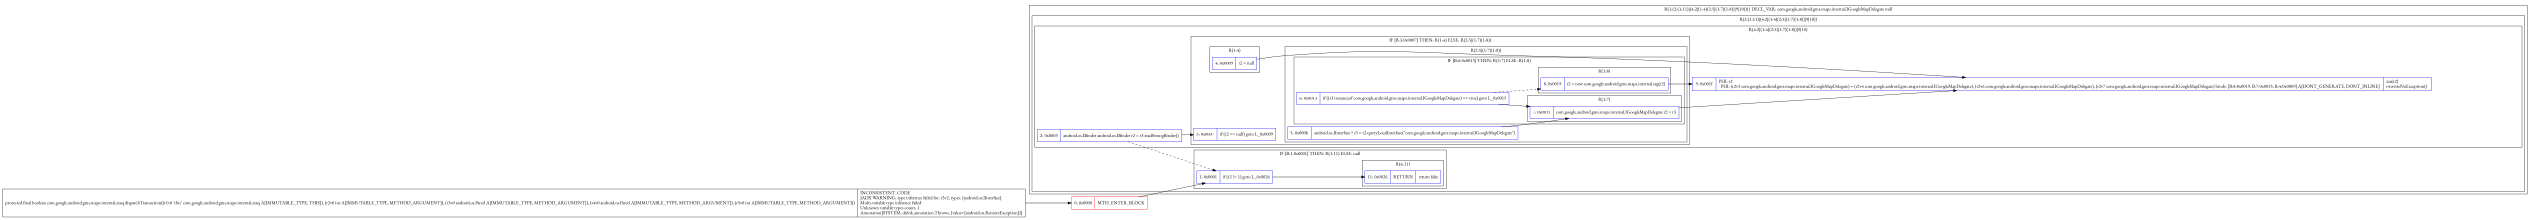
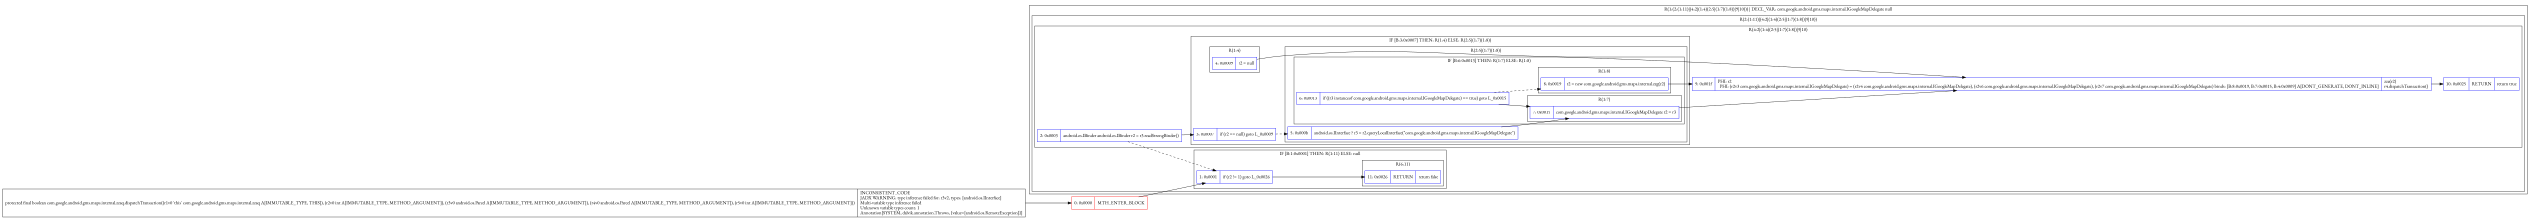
none -> (2481, 84)
(2407, 86) -> (2406, 86)
none -> (1280, 134)
